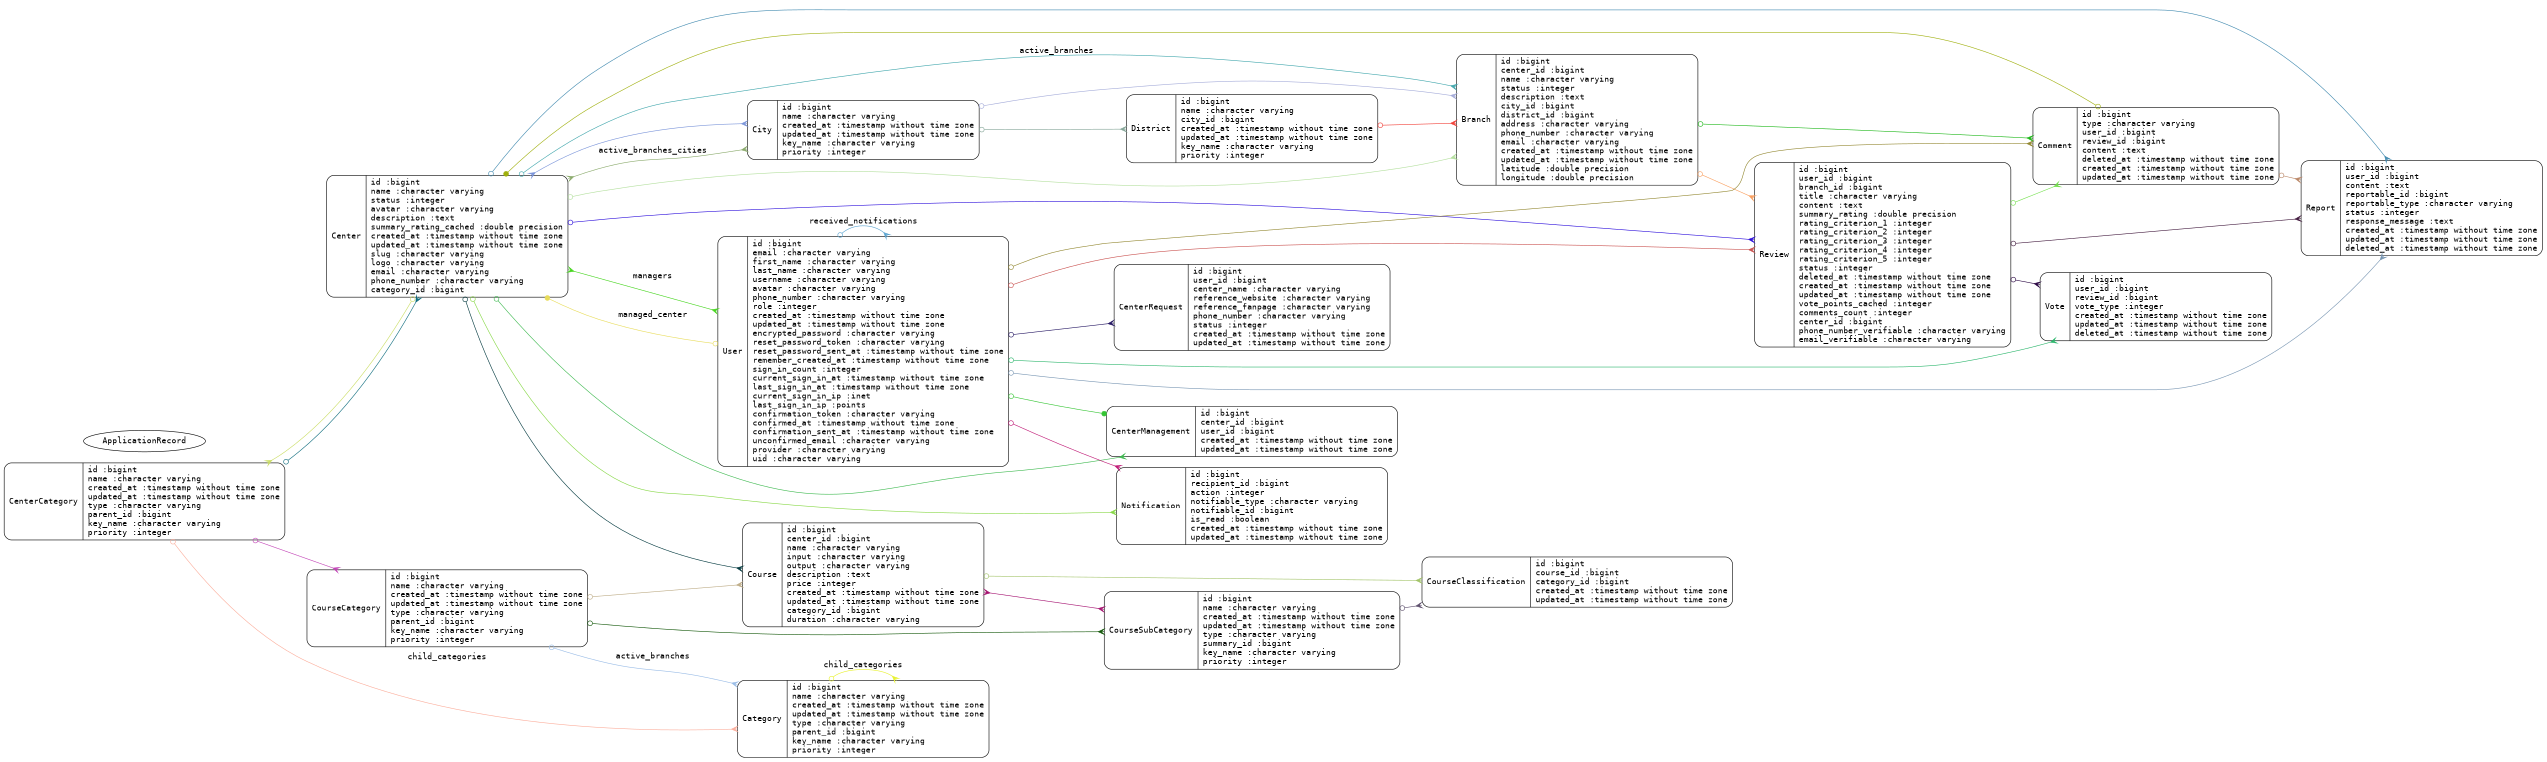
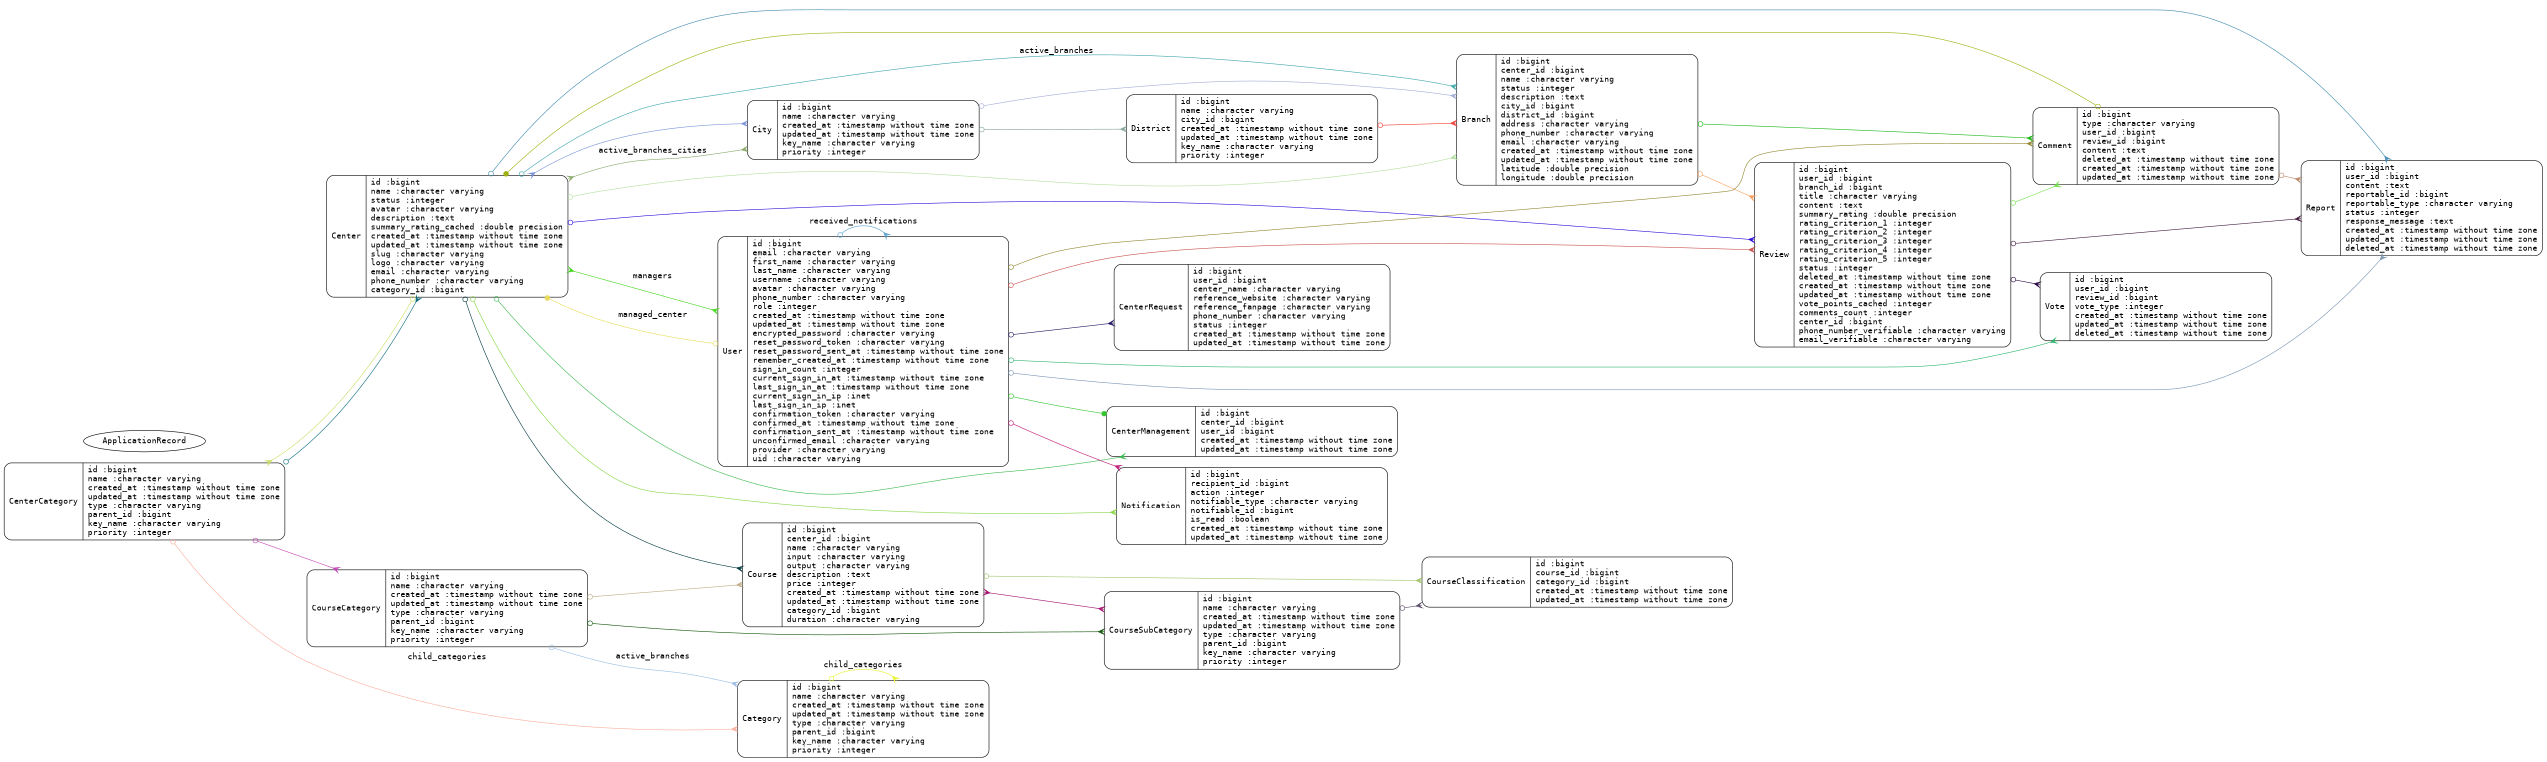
(809, 405) -> (804, 405)
(1247, 644) -> (1245, 644)
